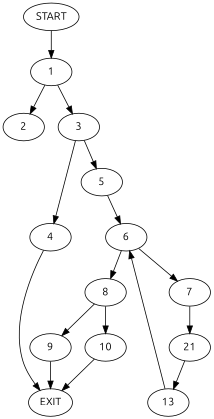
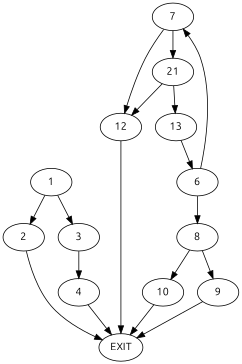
(51, 17) -> none
none -> (121, 127)
(102, 182) -> none
none -> (49, 303)
